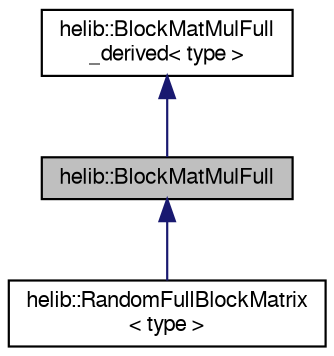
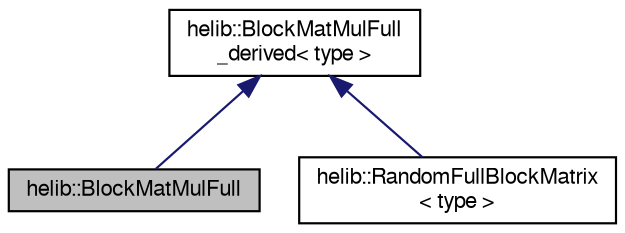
(167, 251) -> (385, 124)
